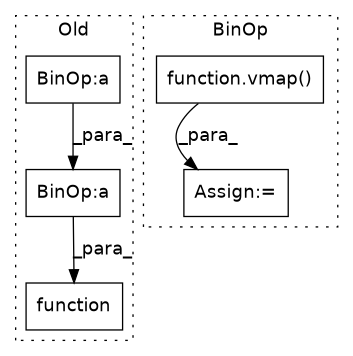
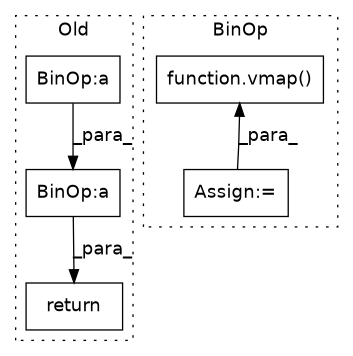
(177, 130) -> (239, 143)
(74, 306) -> (74, 306)
